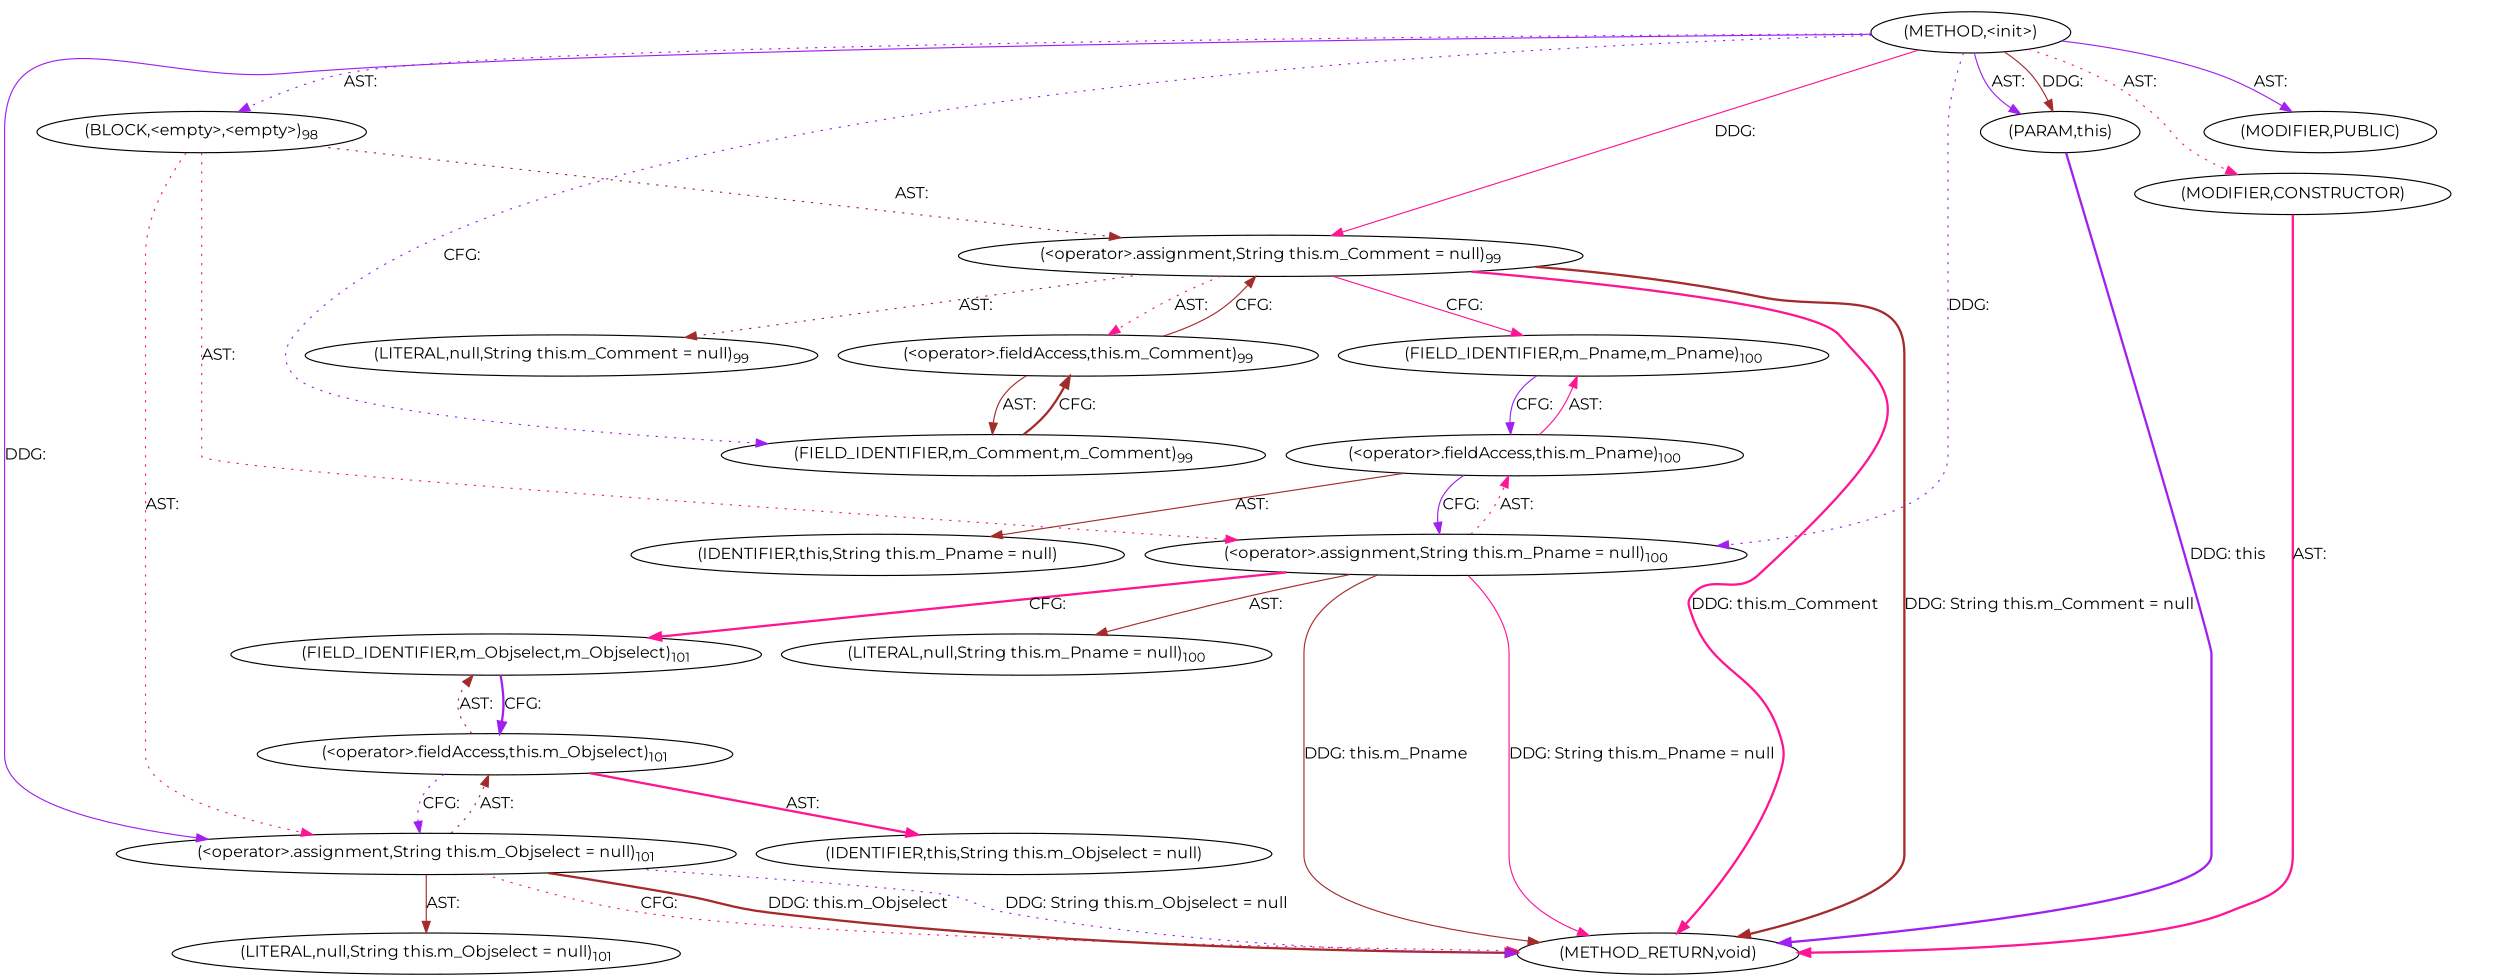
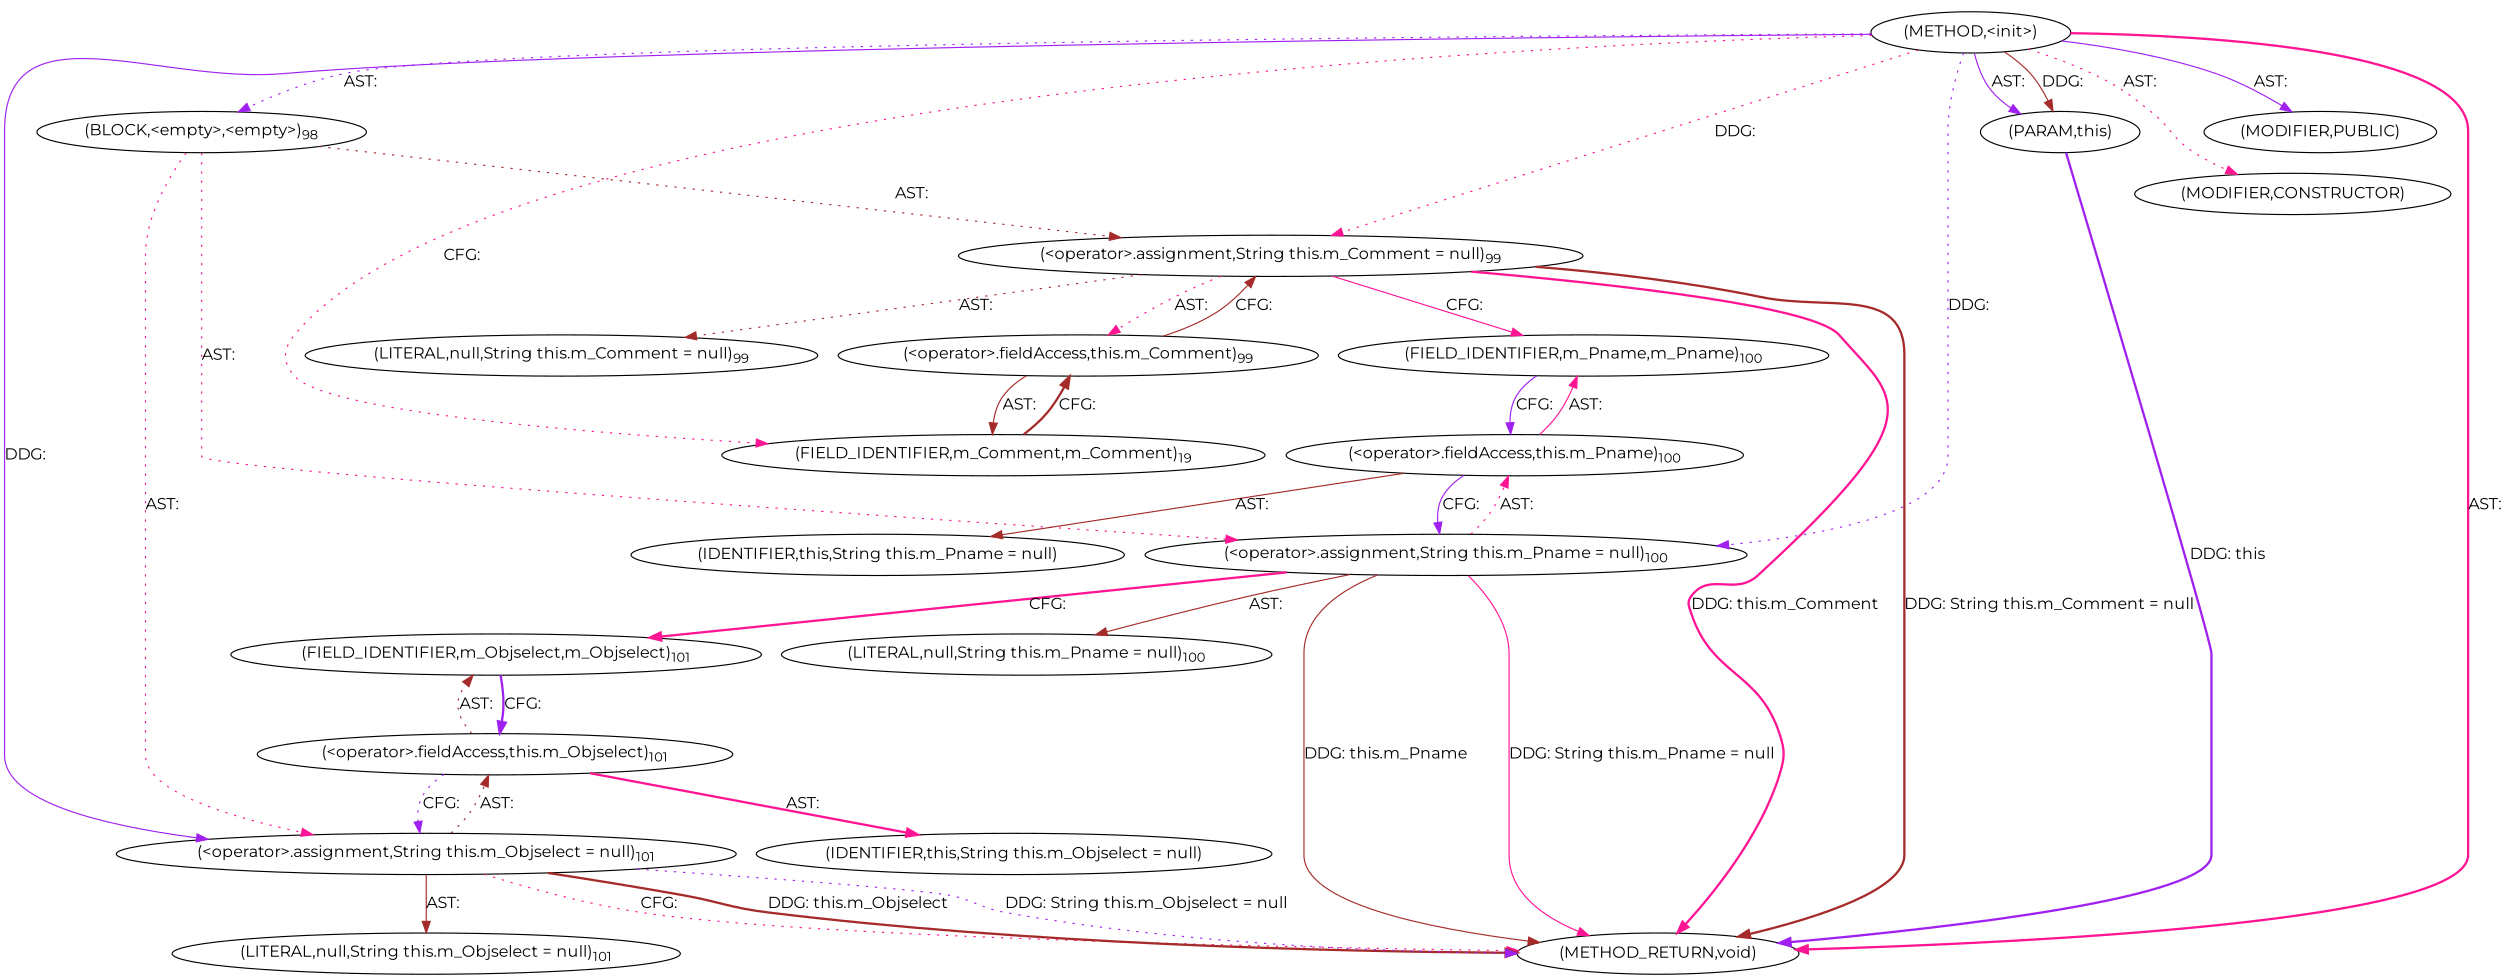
(806, 134) -> (806, 134)
(1630, 141) -> (1630, 141)
(1185, 453) -> (1185, 453)
(2293, 792) -> (2468, 618)
